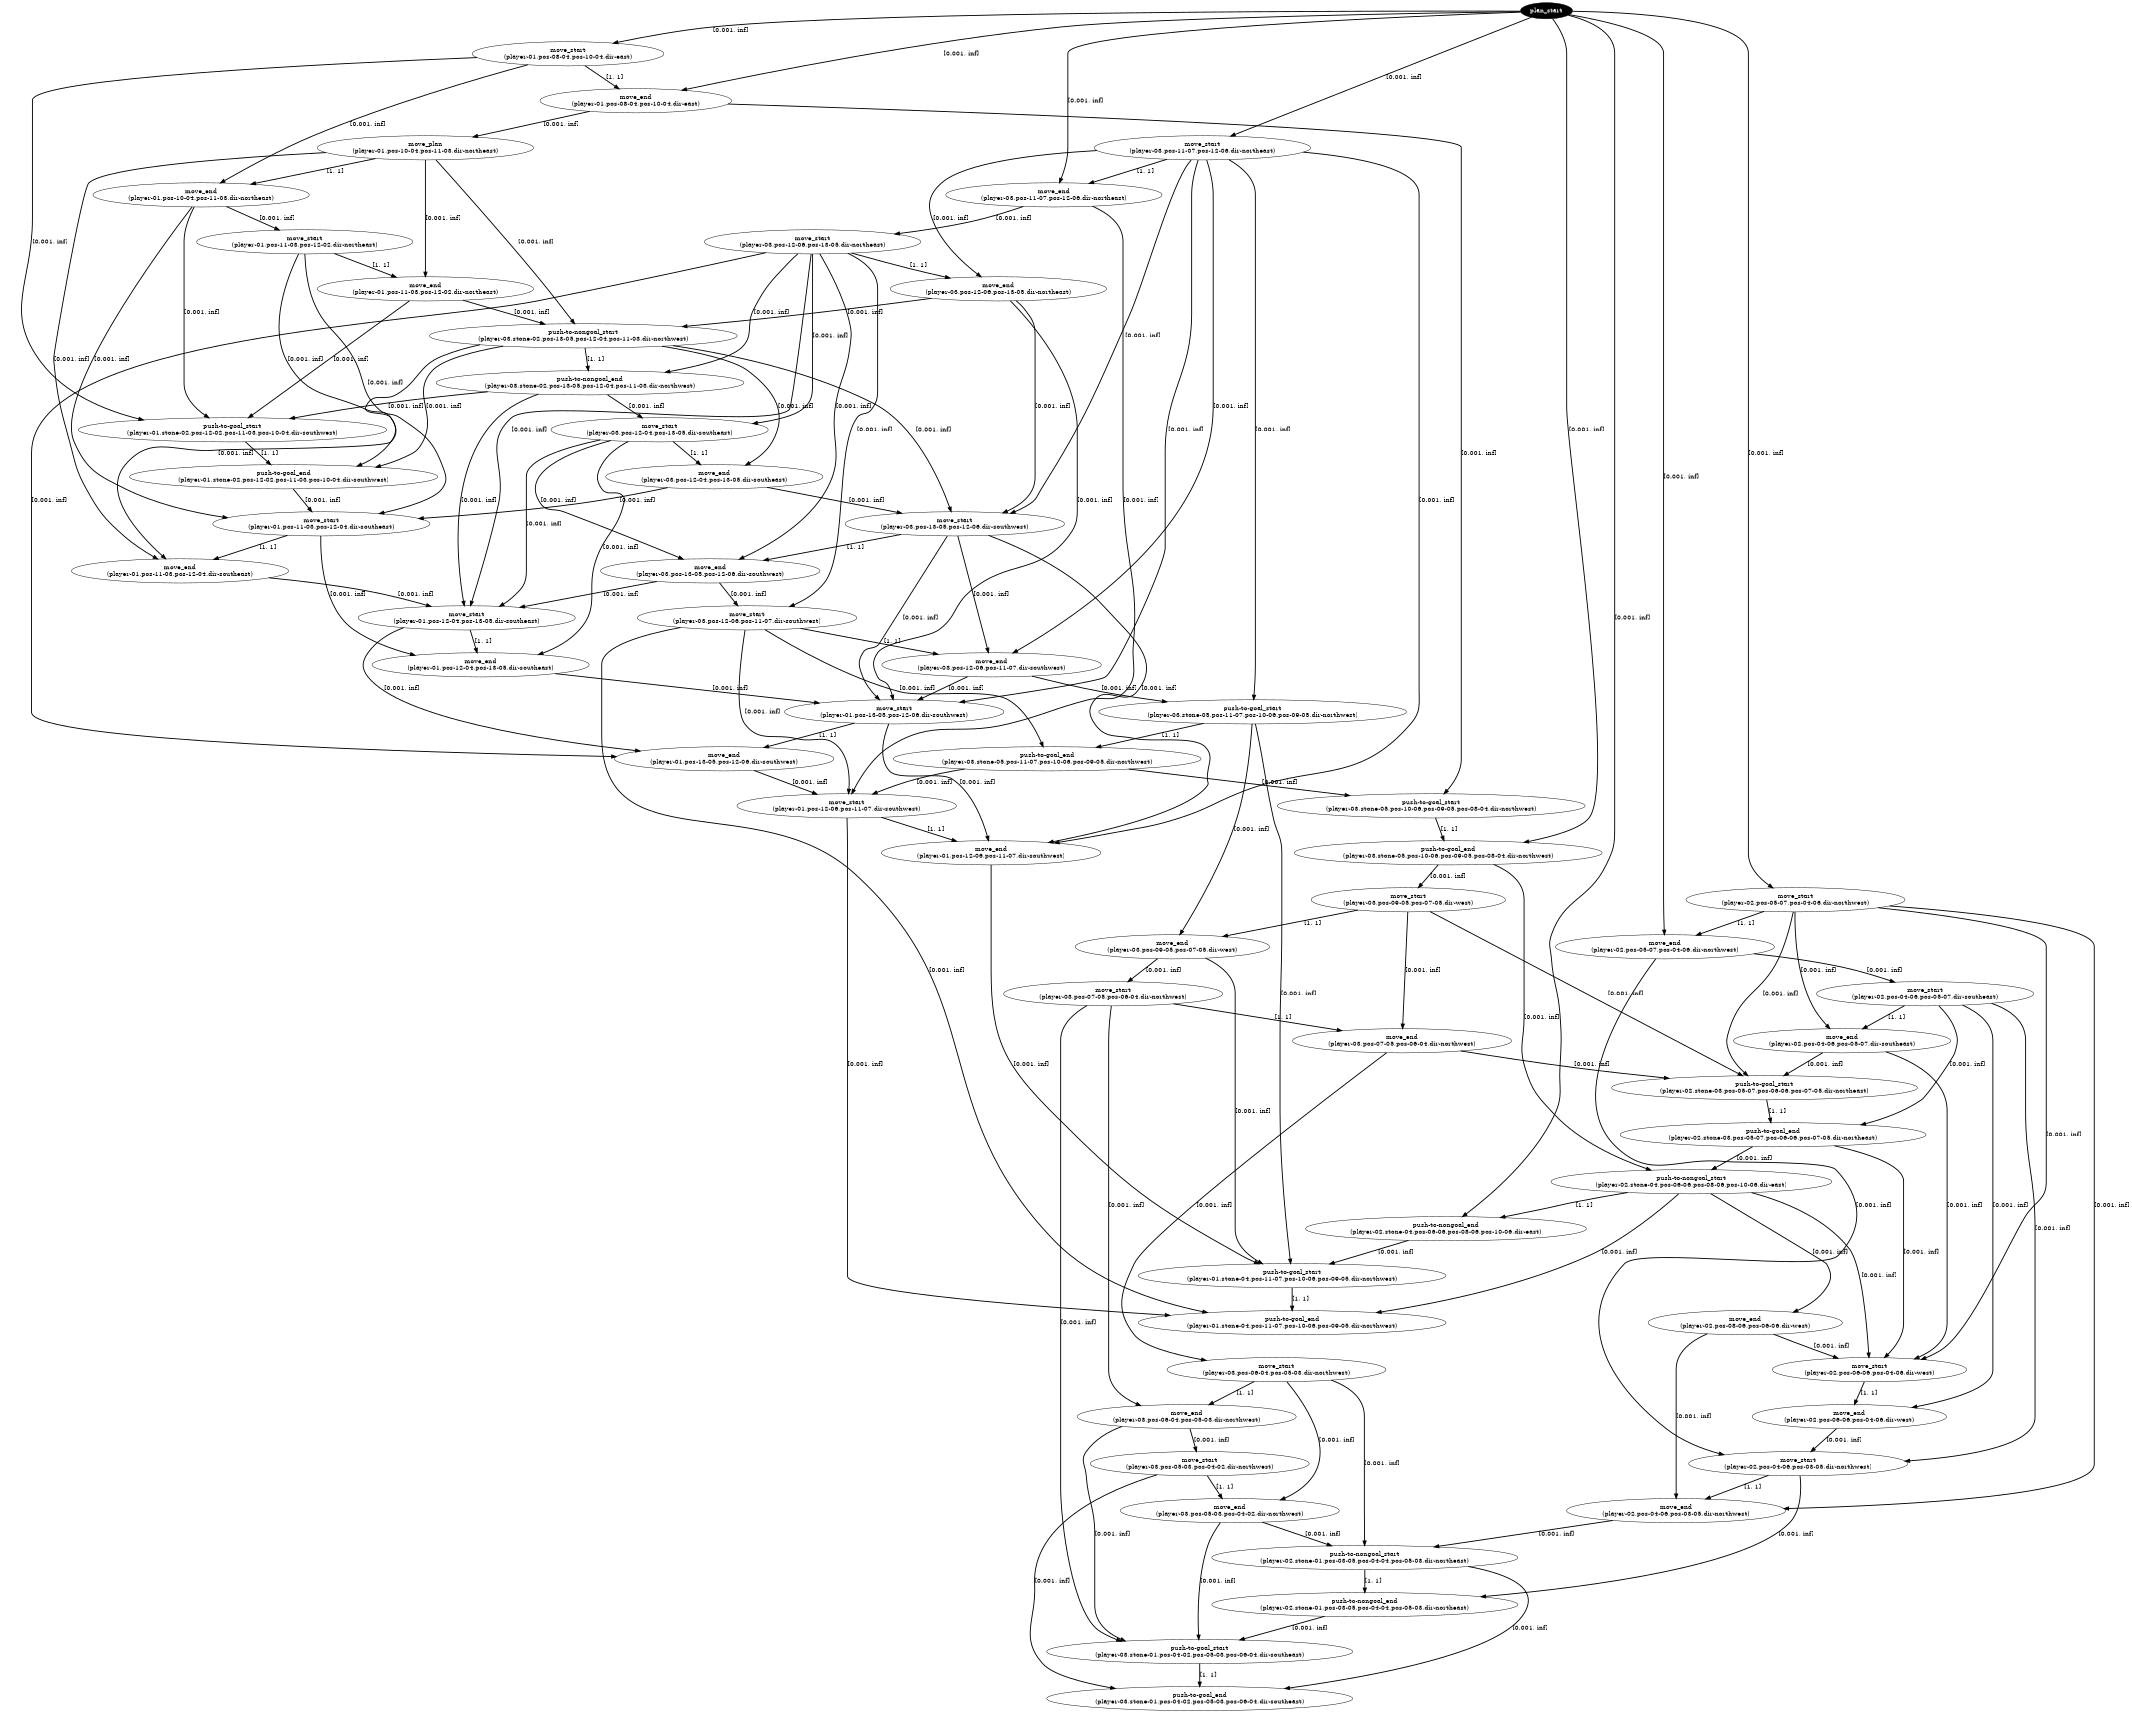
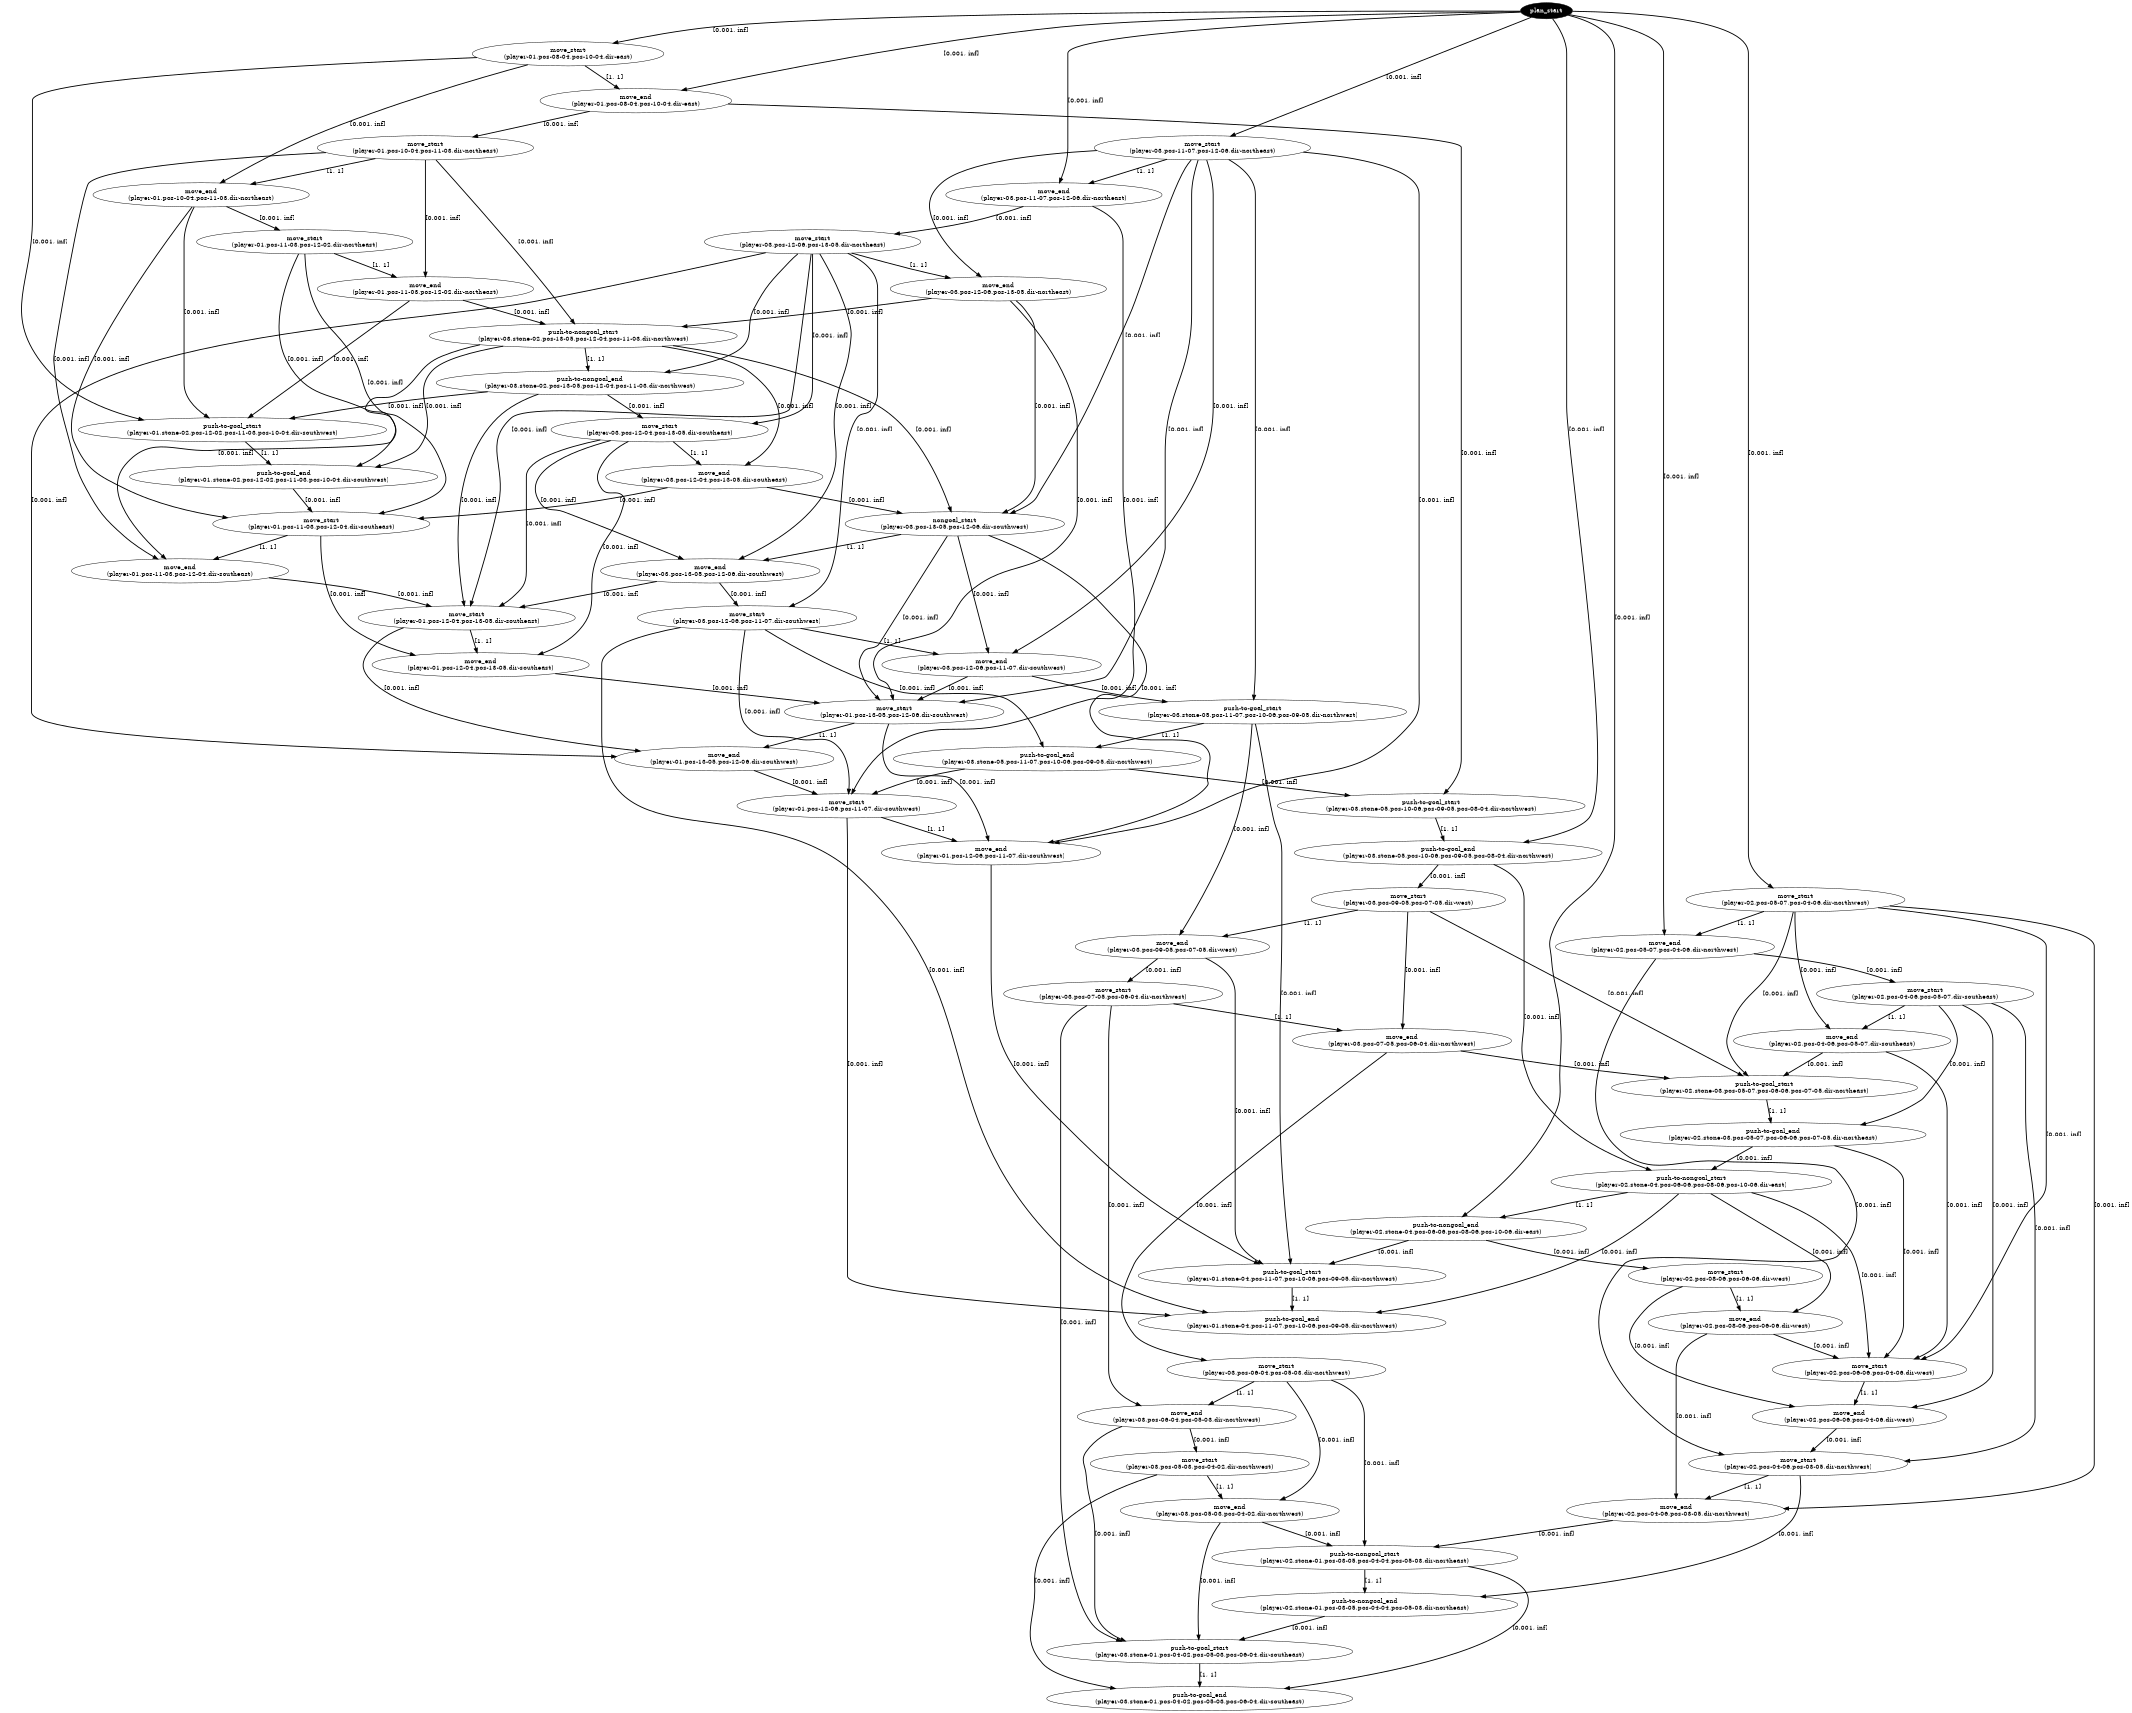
(425, 148) -> (425, 148)
(955, 524) -> (955, 524)
none -> (1725, 1276)
